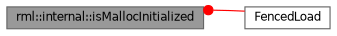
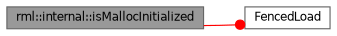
(229, 11) -> (220, 25)
